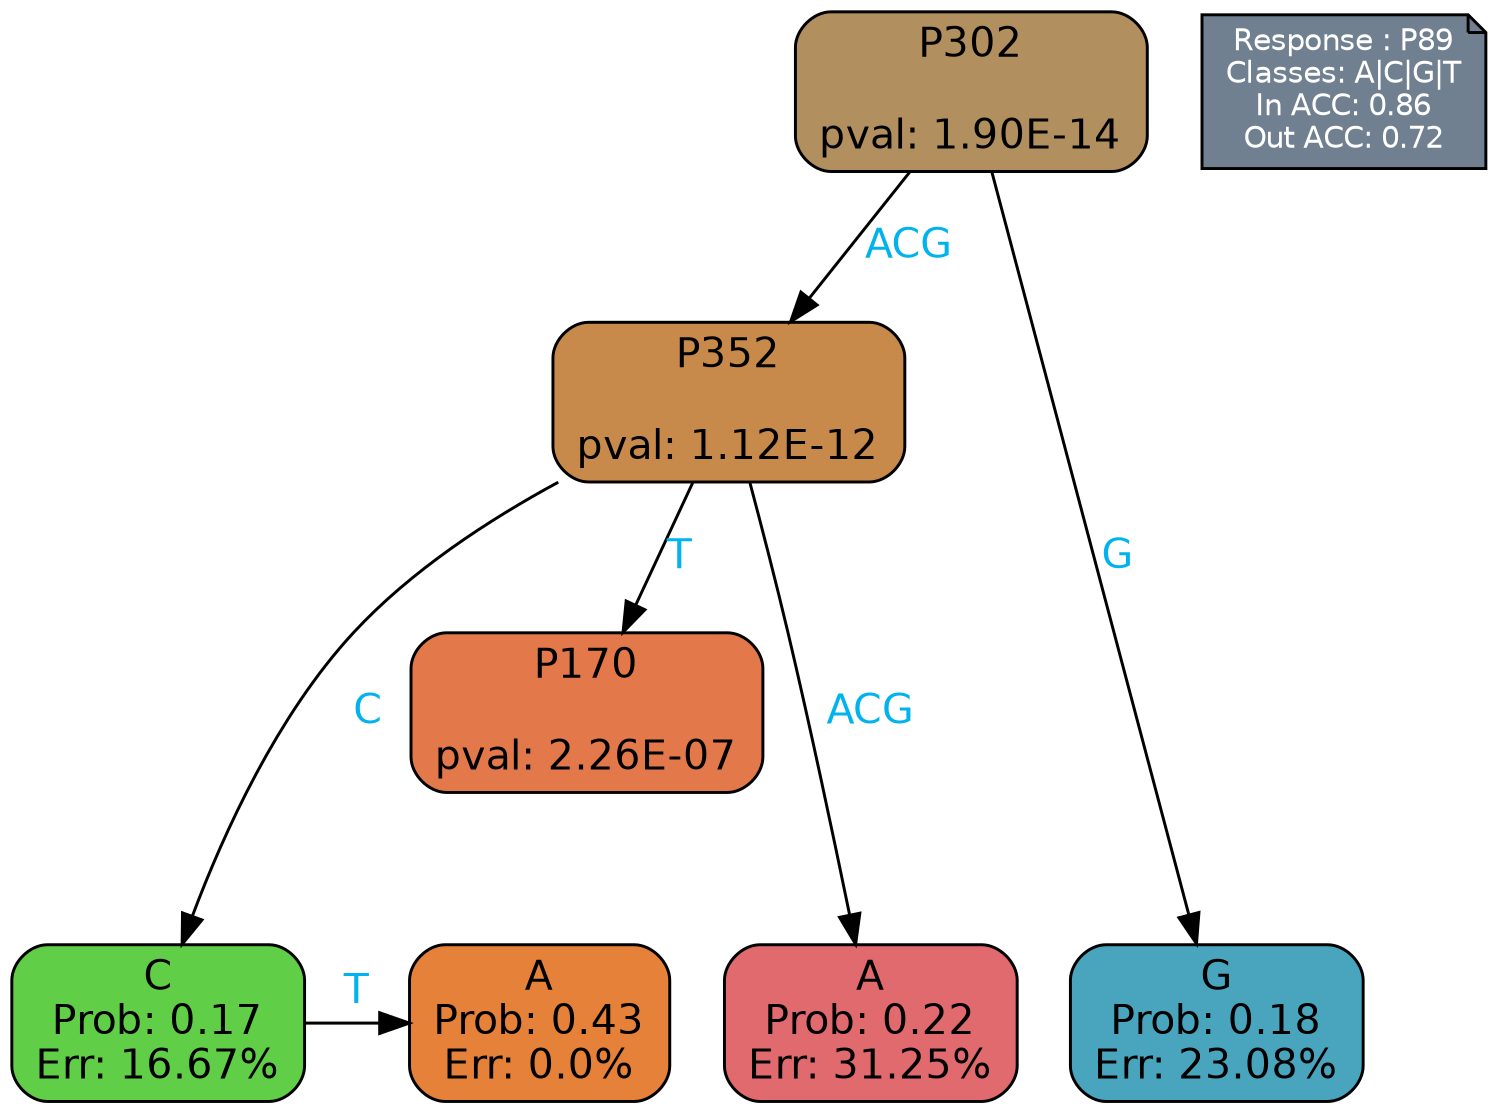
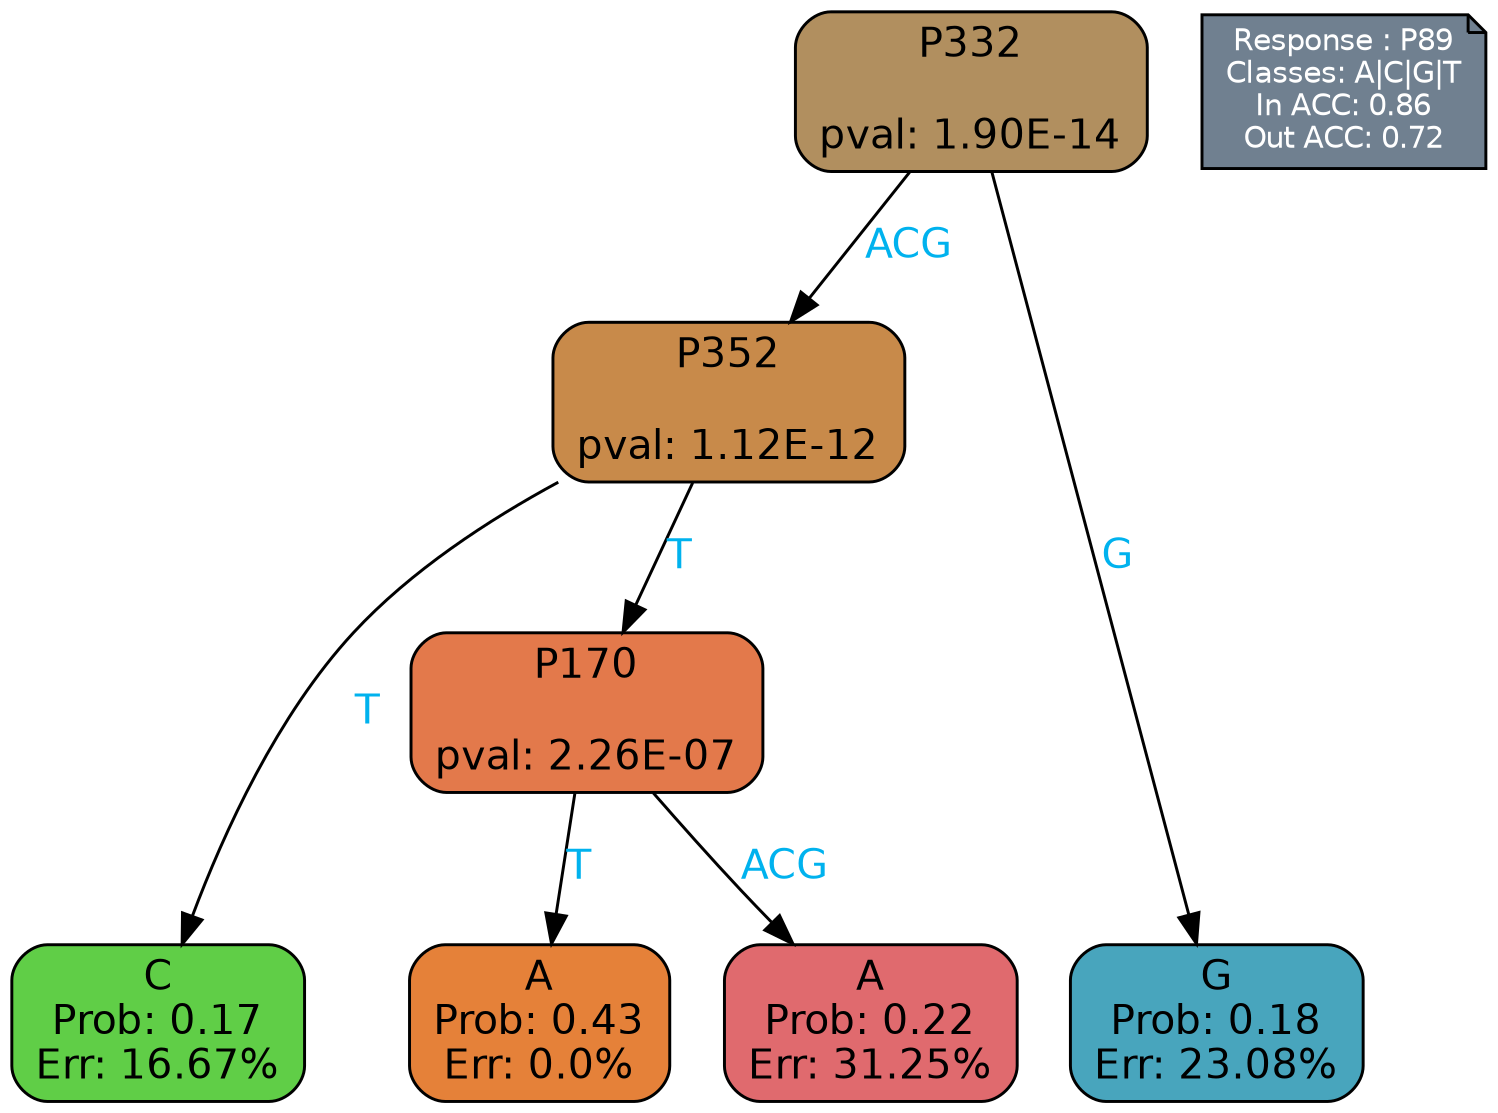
(971, 92) -> (971, 92)
(803, 698) -> (711, 858)
(368, 713) -> (368, 713)
(342, 1023) -> (565, 854)
